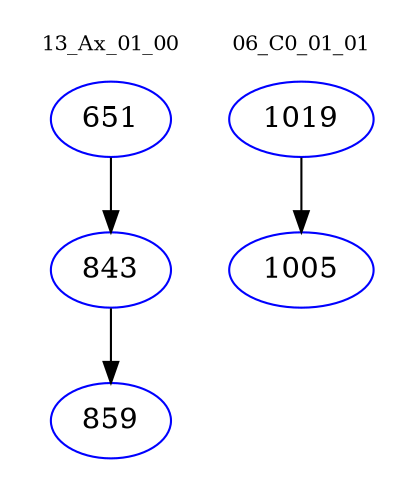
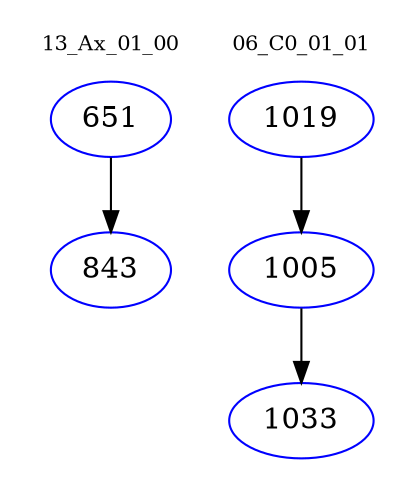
(111, 421) -> none
none -> (301, 421)
